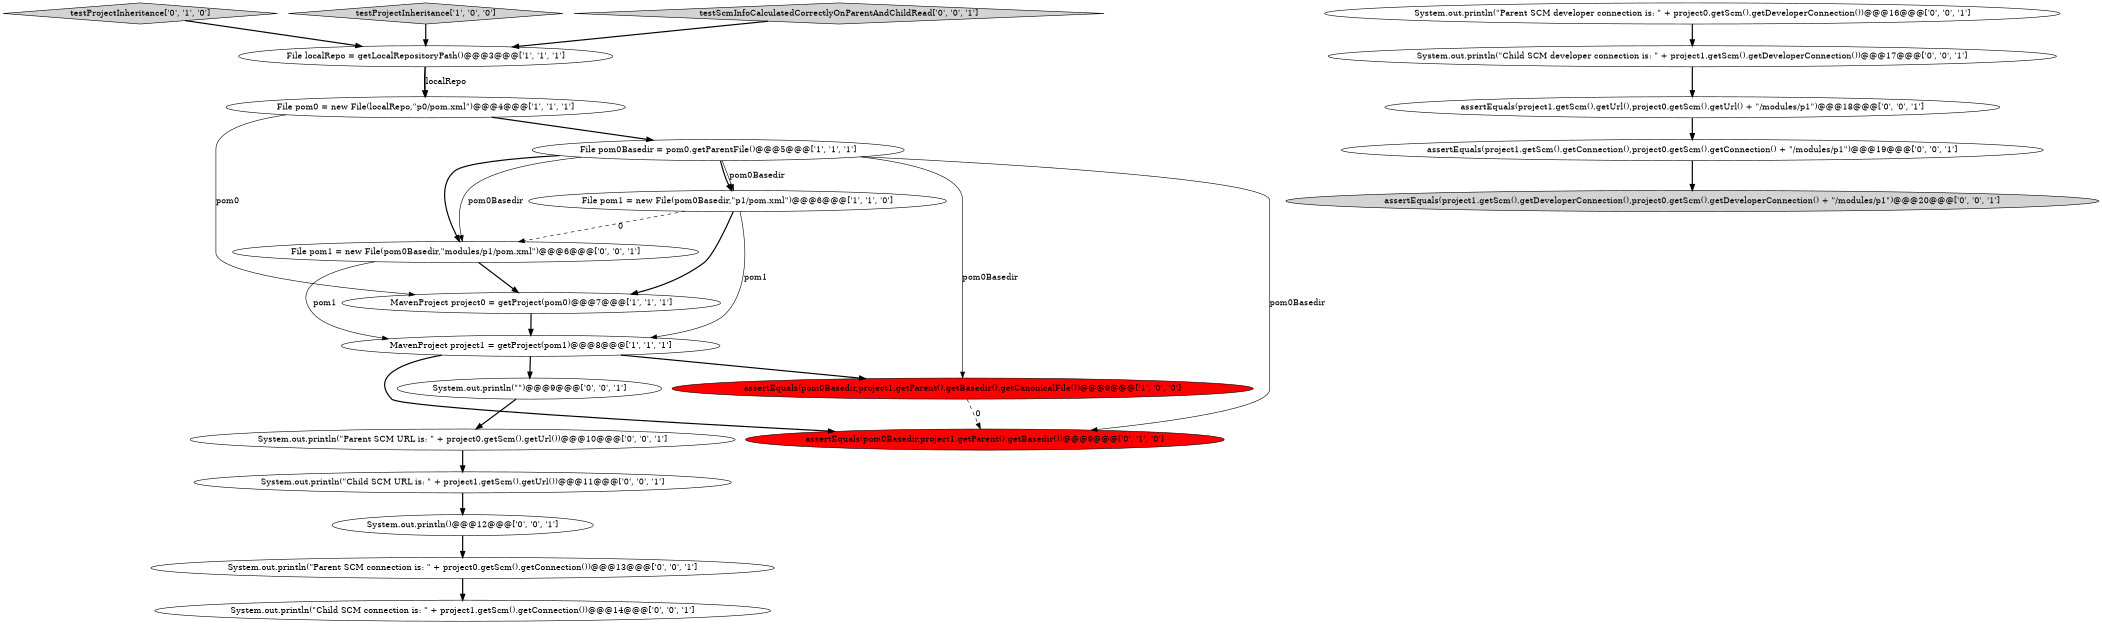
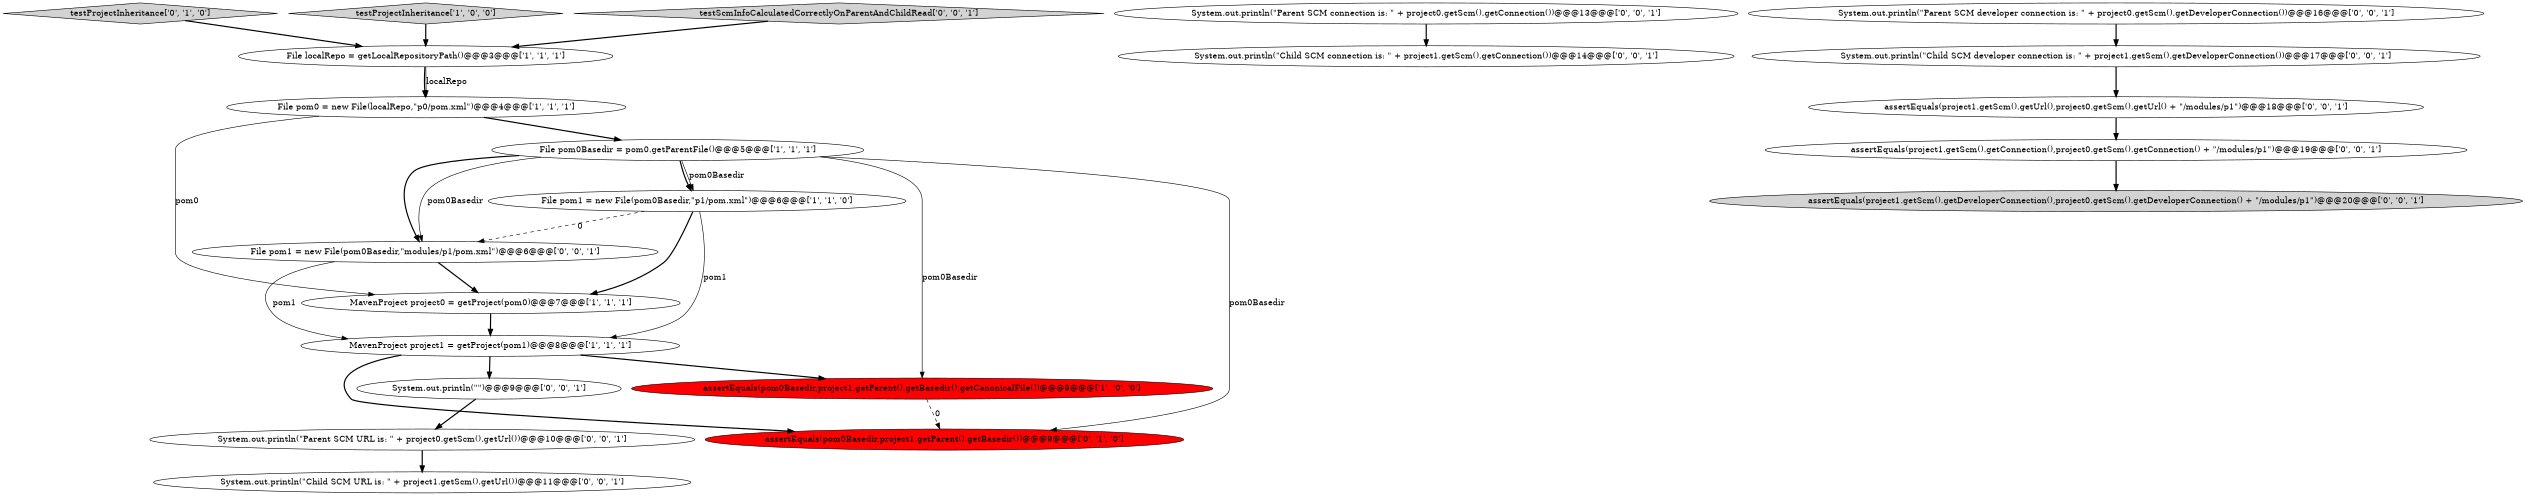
(463, 525) -> none
